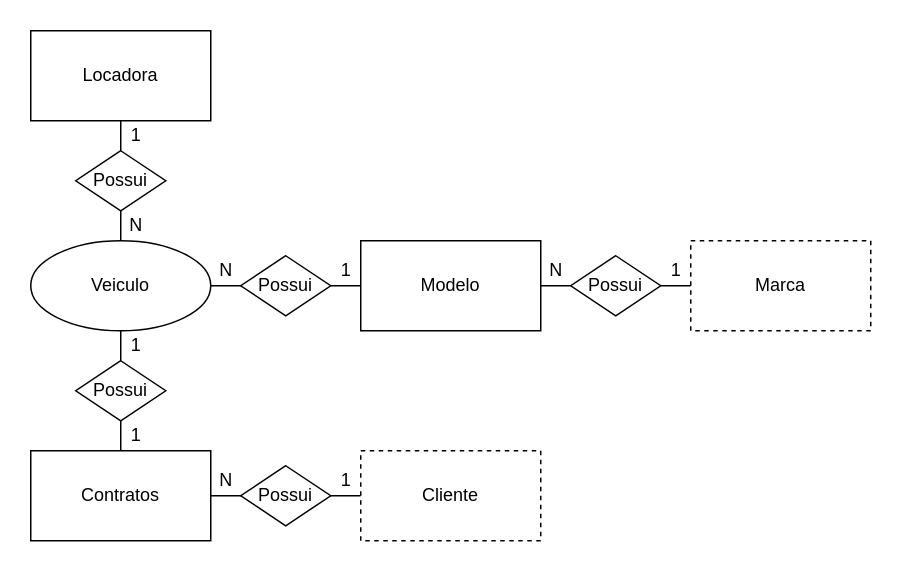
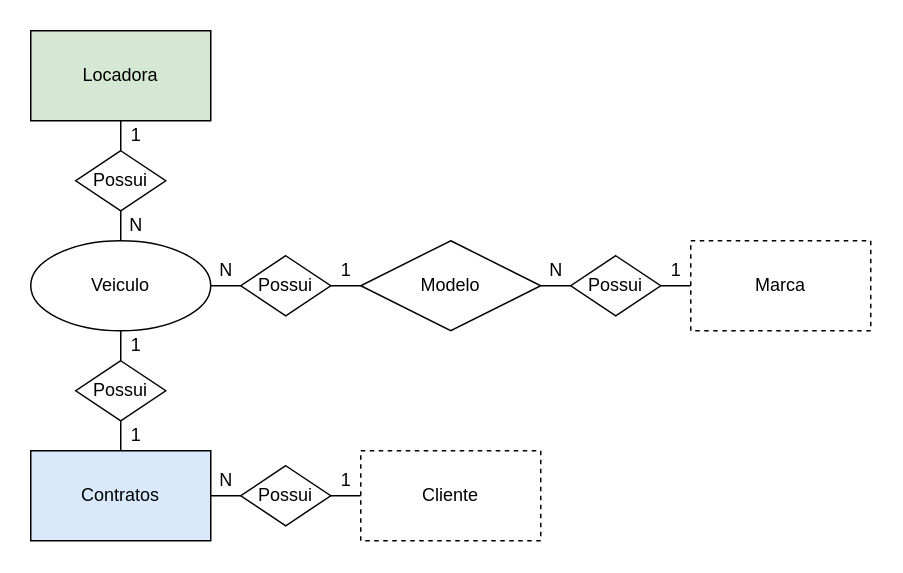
(121, 76) -> (121, 76)
(451, 286) -> (451, 286)
(121, 496) -> (121, 496)
